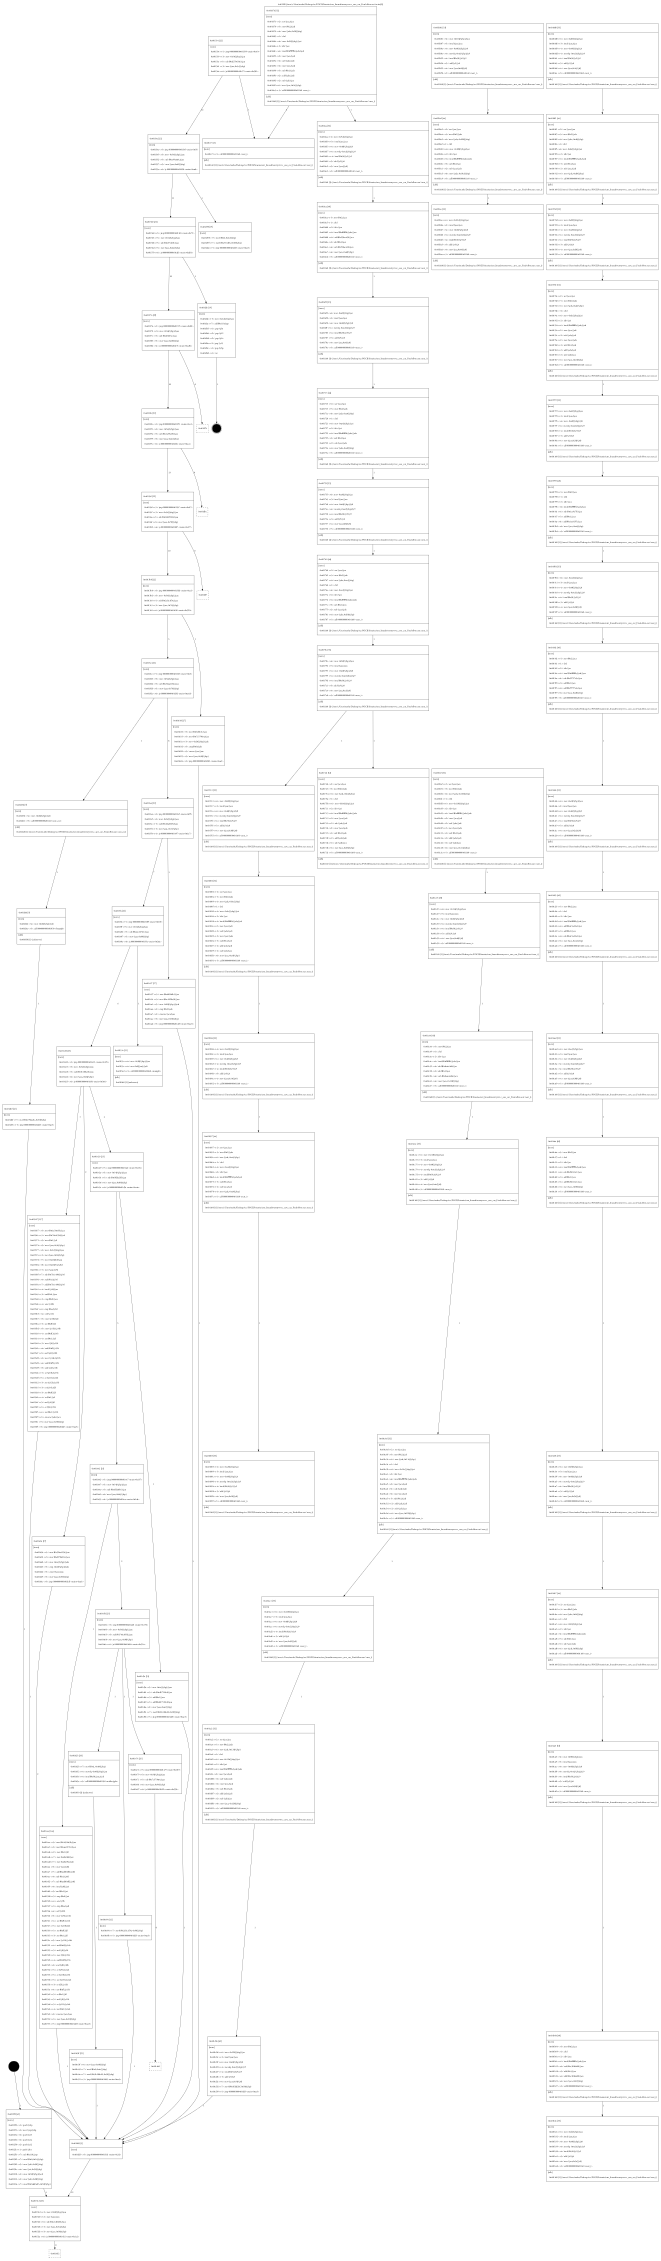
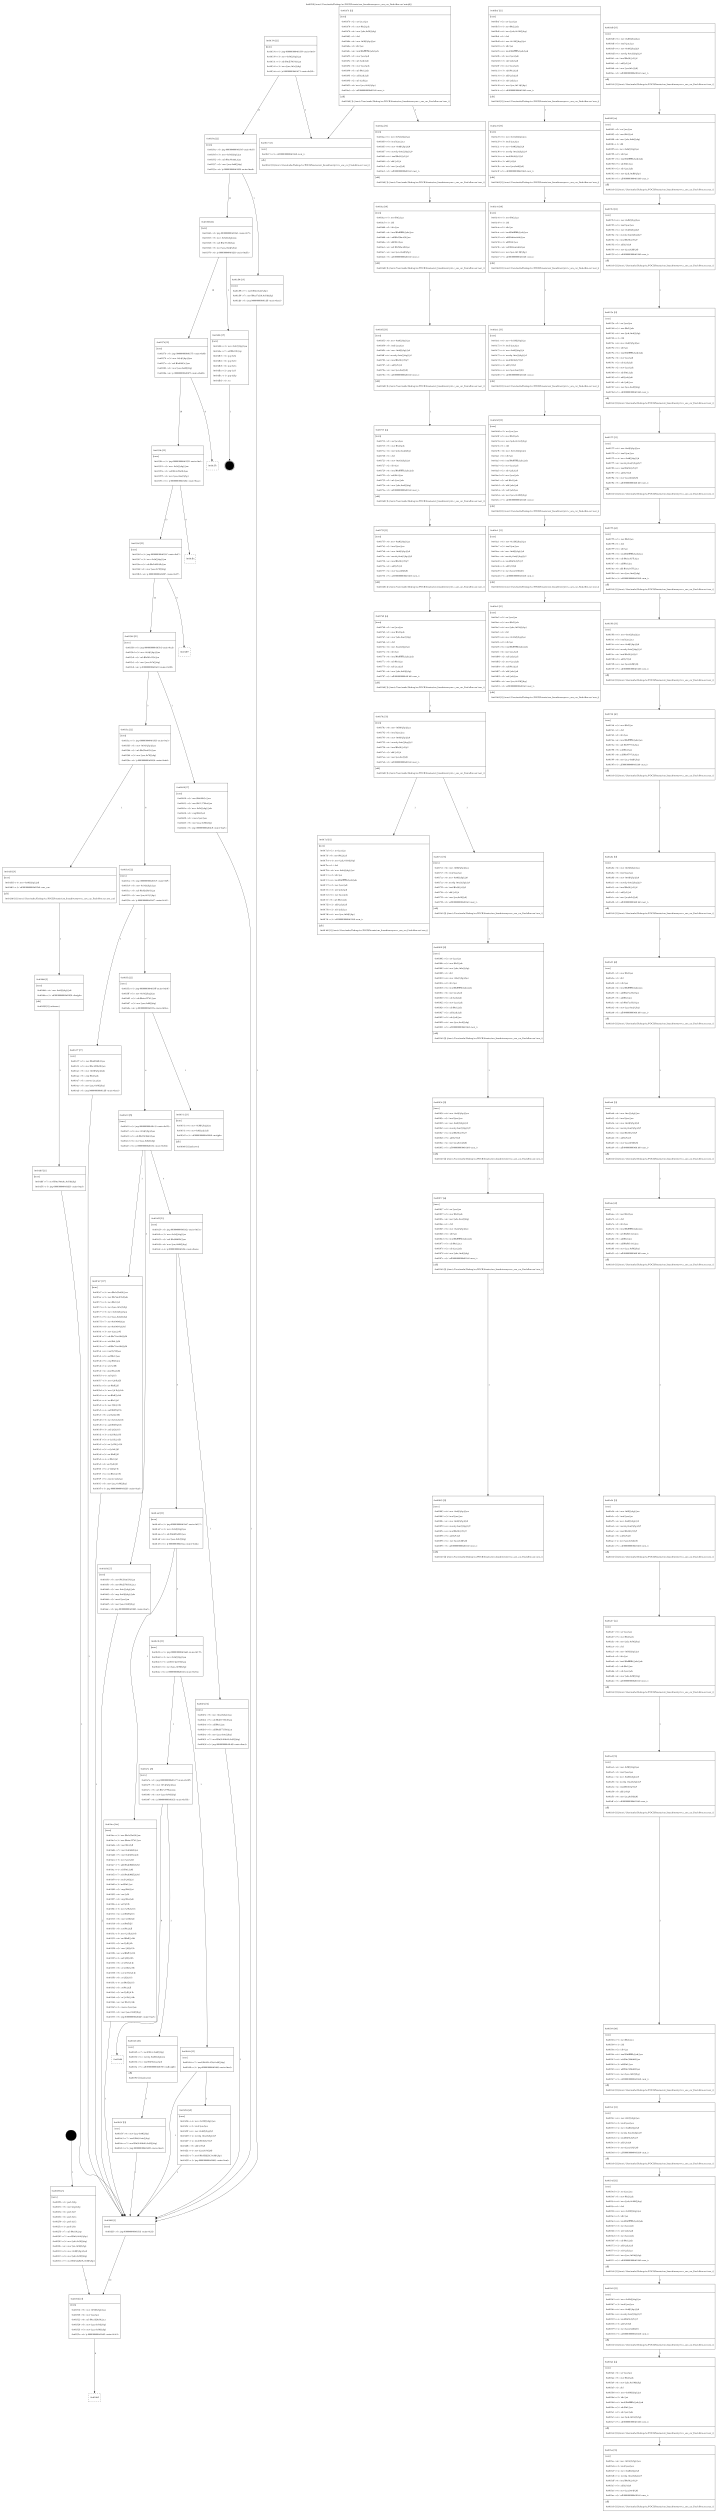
none -> (257, 1293)
(109, 1699) -> (170, 1920)
(246, 1930) -> (206, 2088)
none -> (659, 2226)
